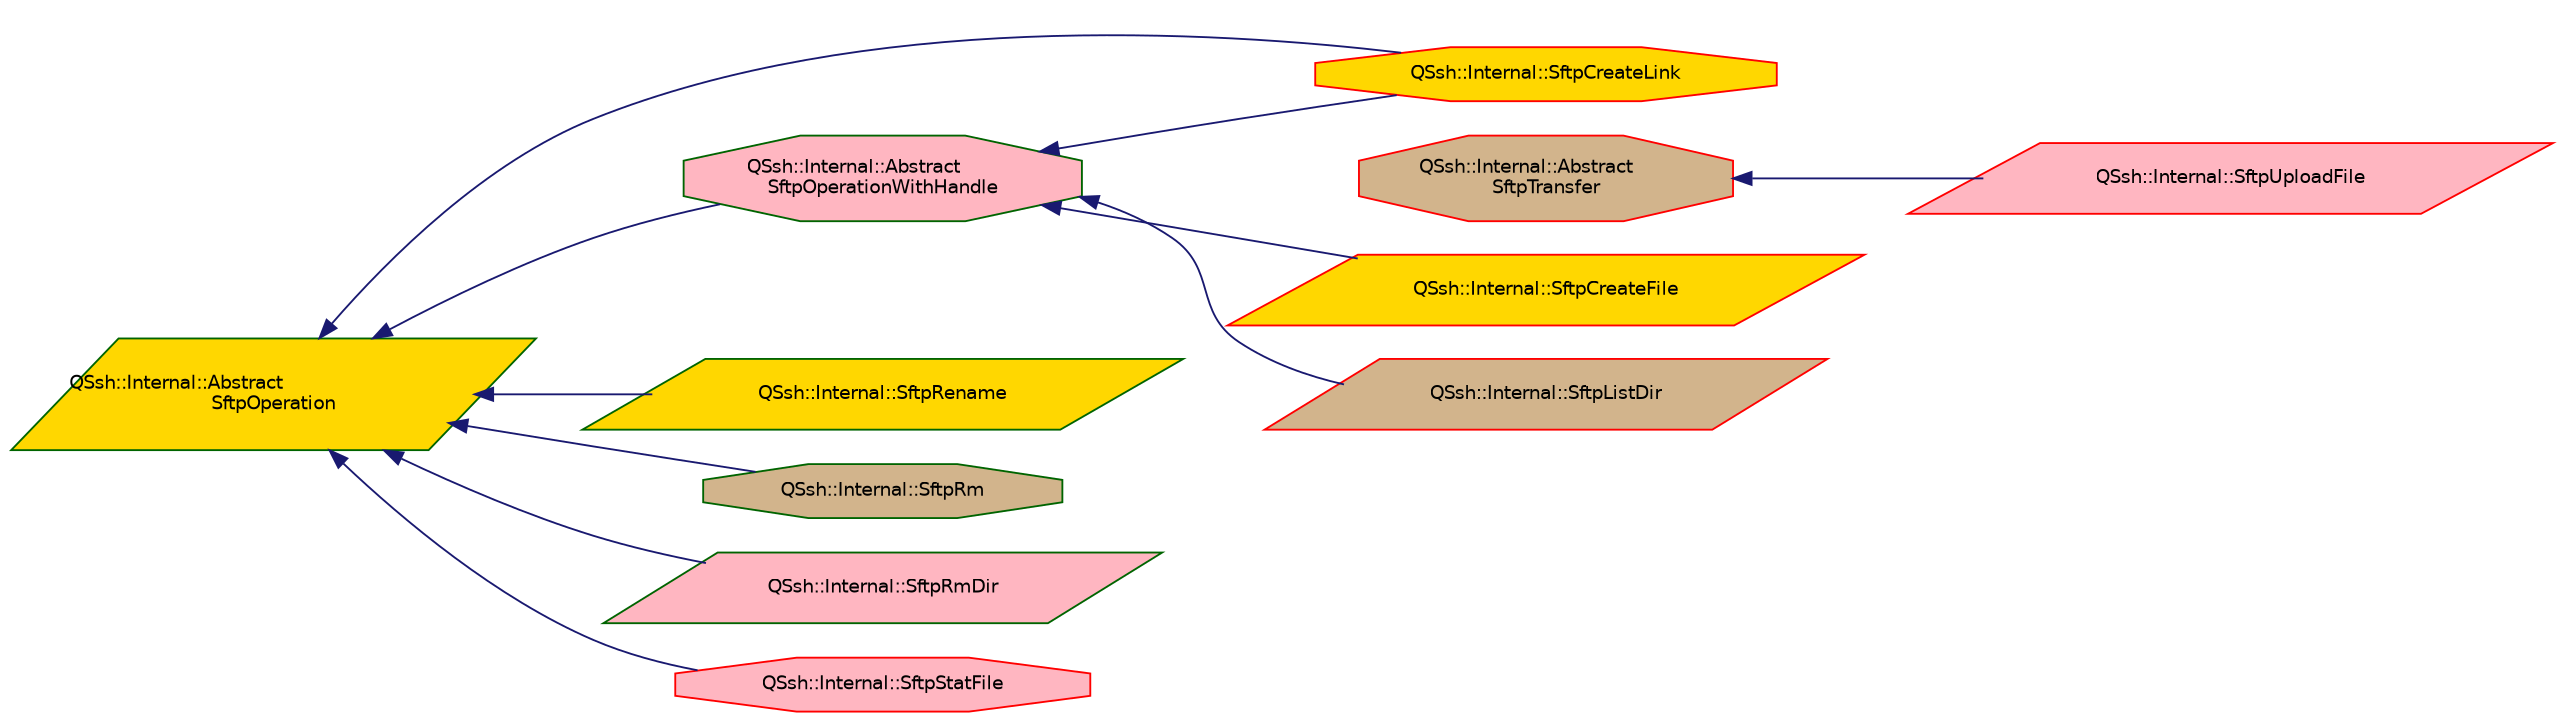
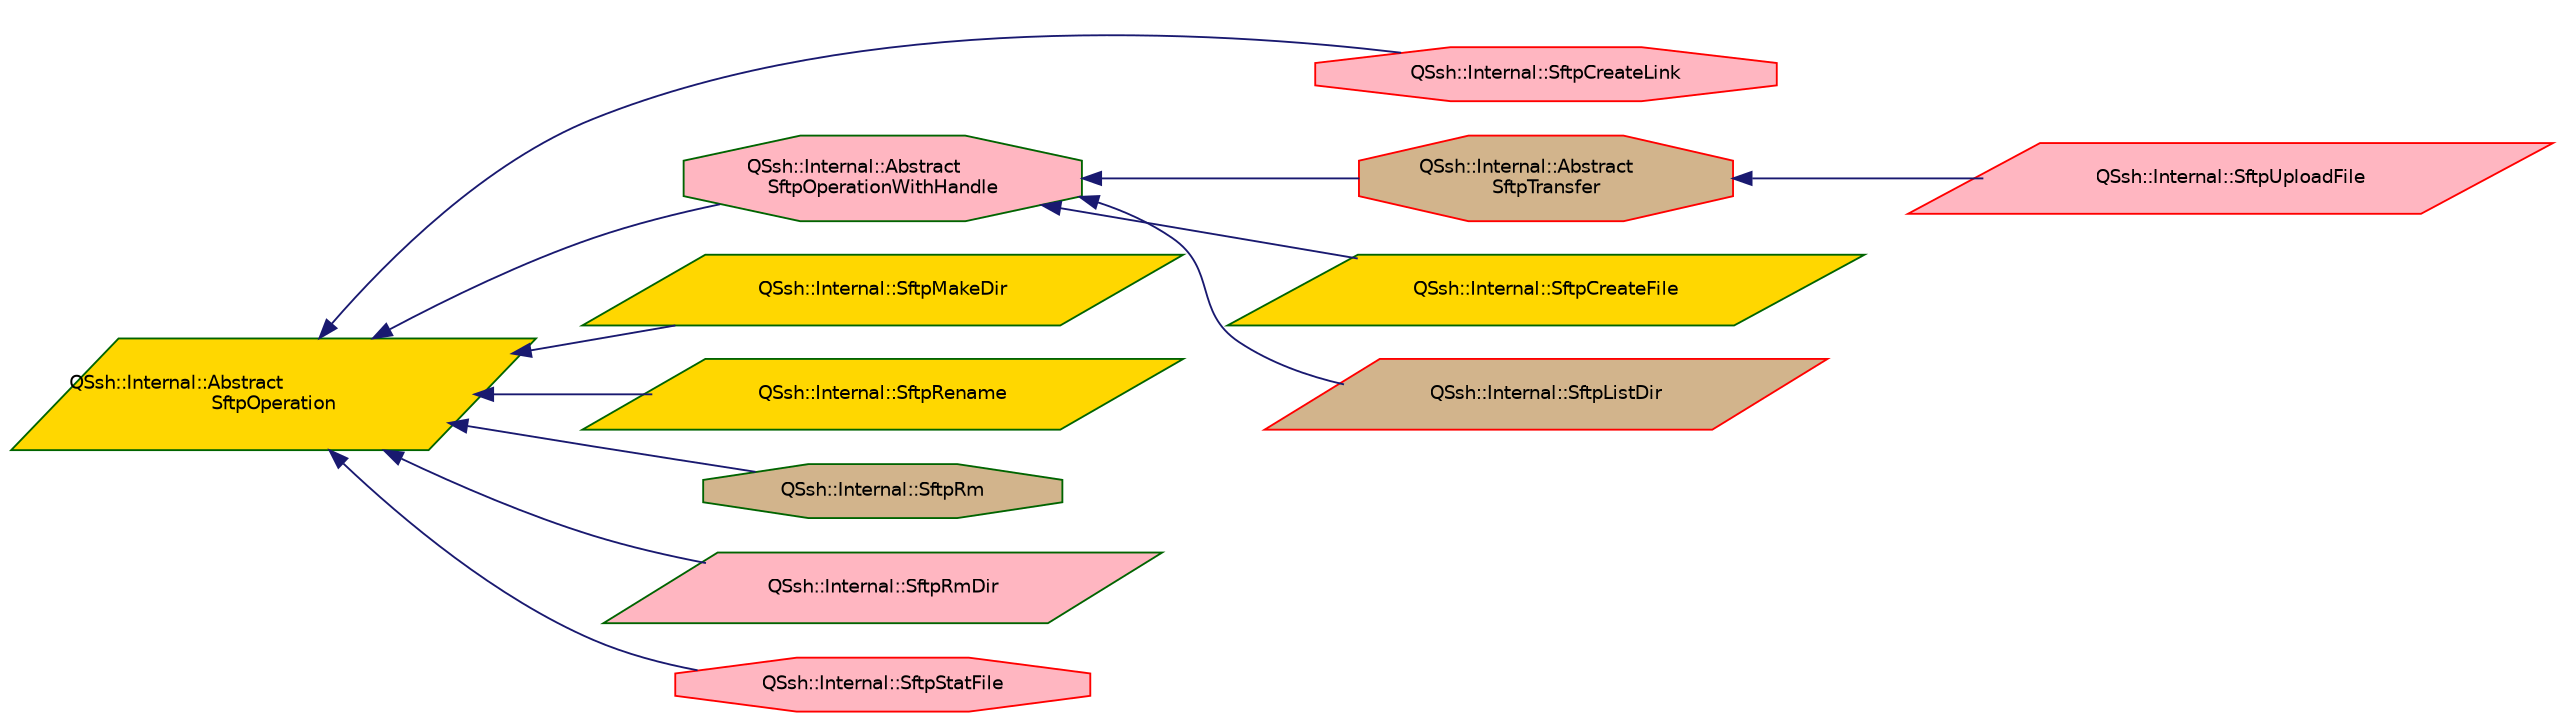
(1546, 74) -> (1546, 74)
(1227, 121) -> (1230, 178)
none -> (883, 290)
(1546, 290) -> (1546, 290)
